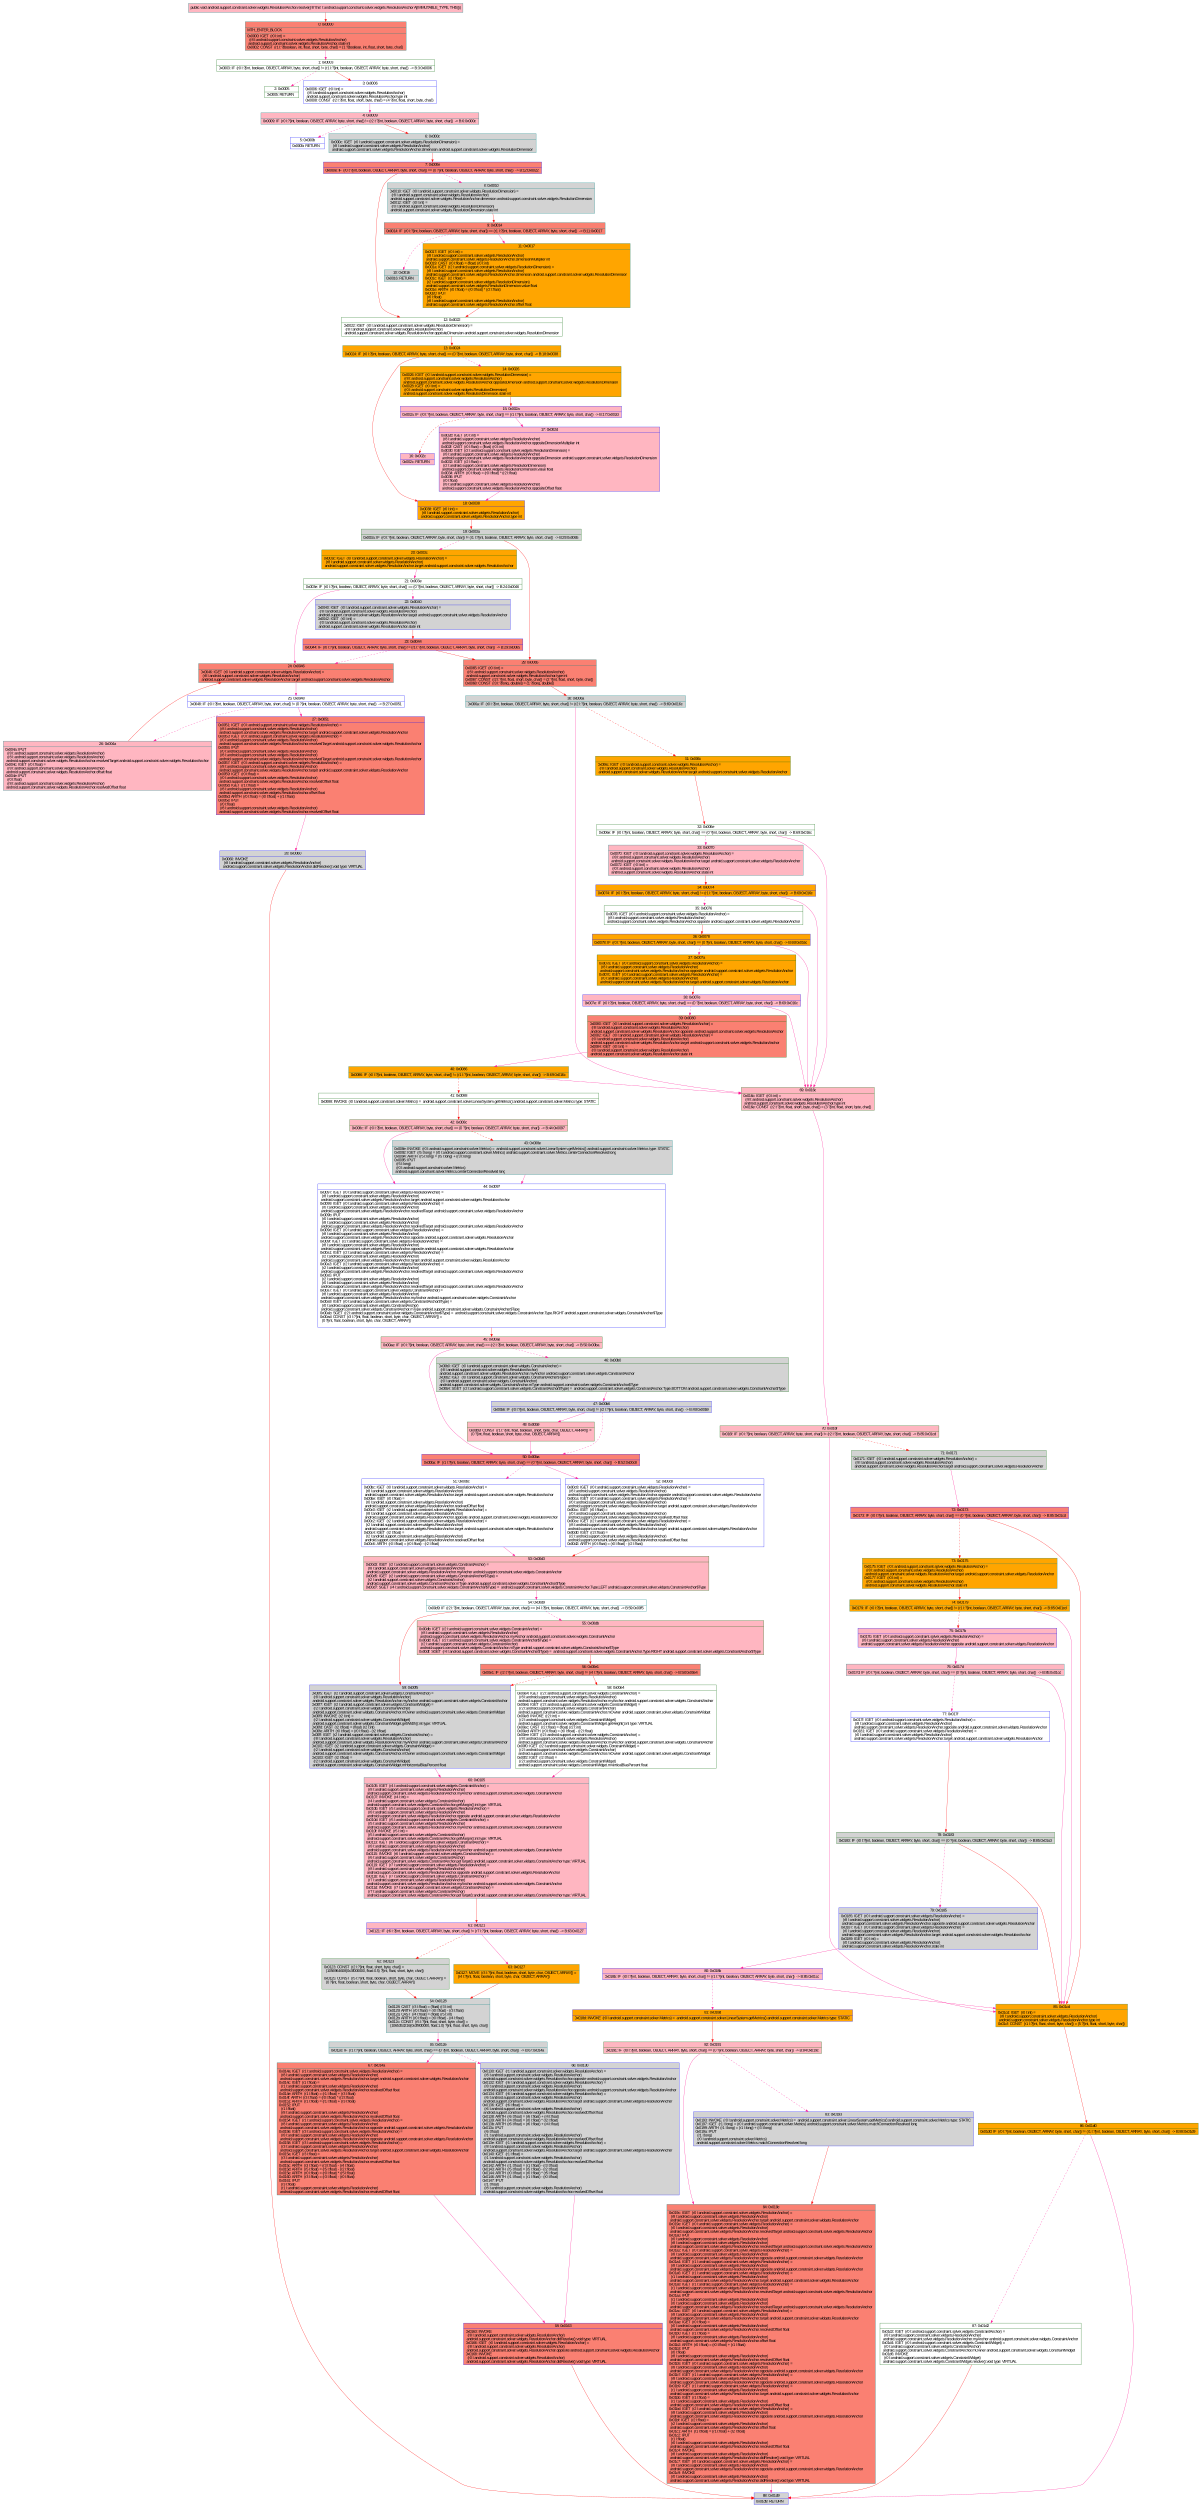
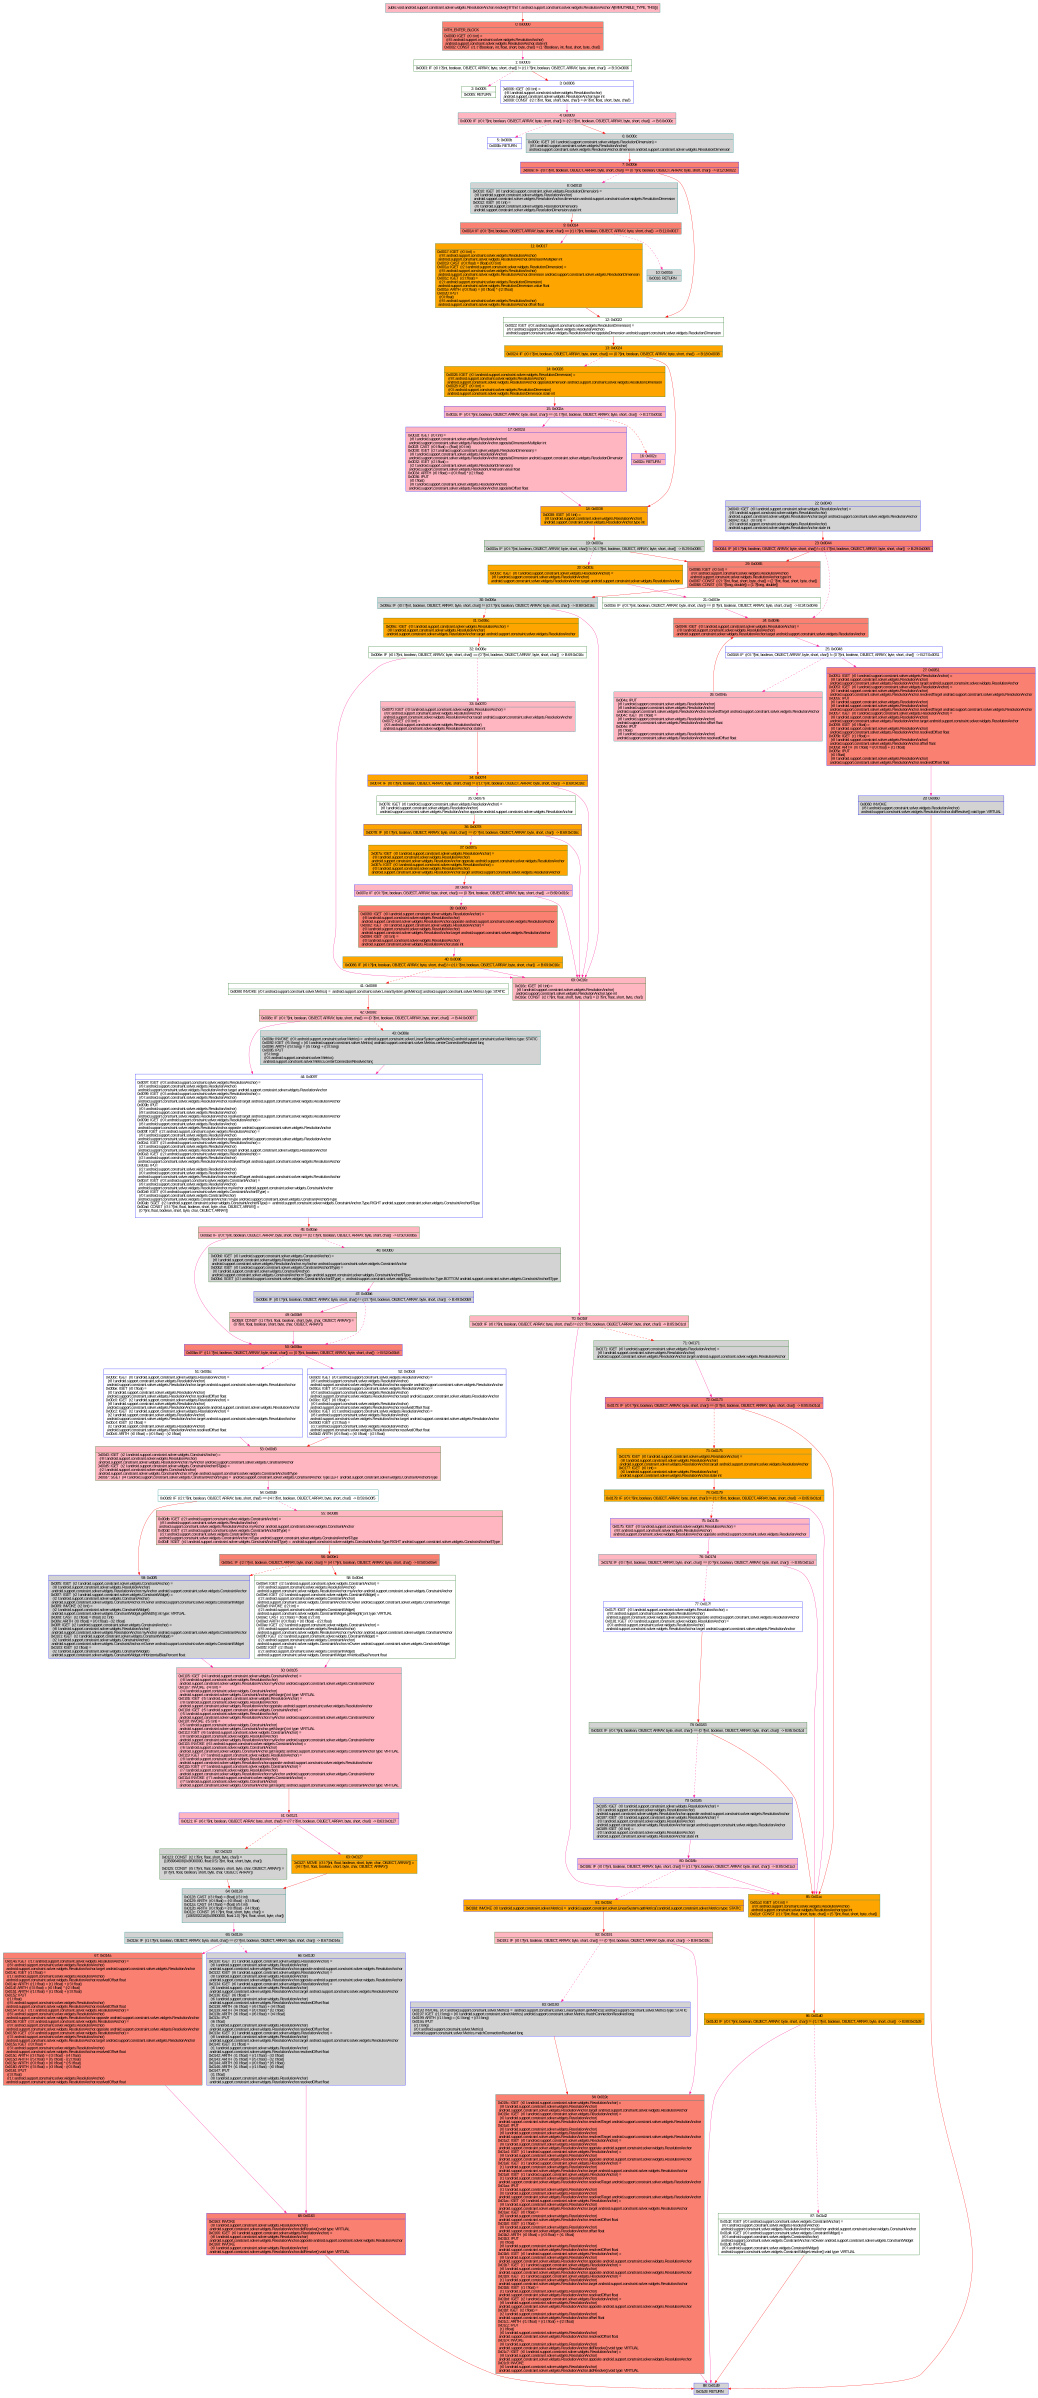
(413, 593) -> none
